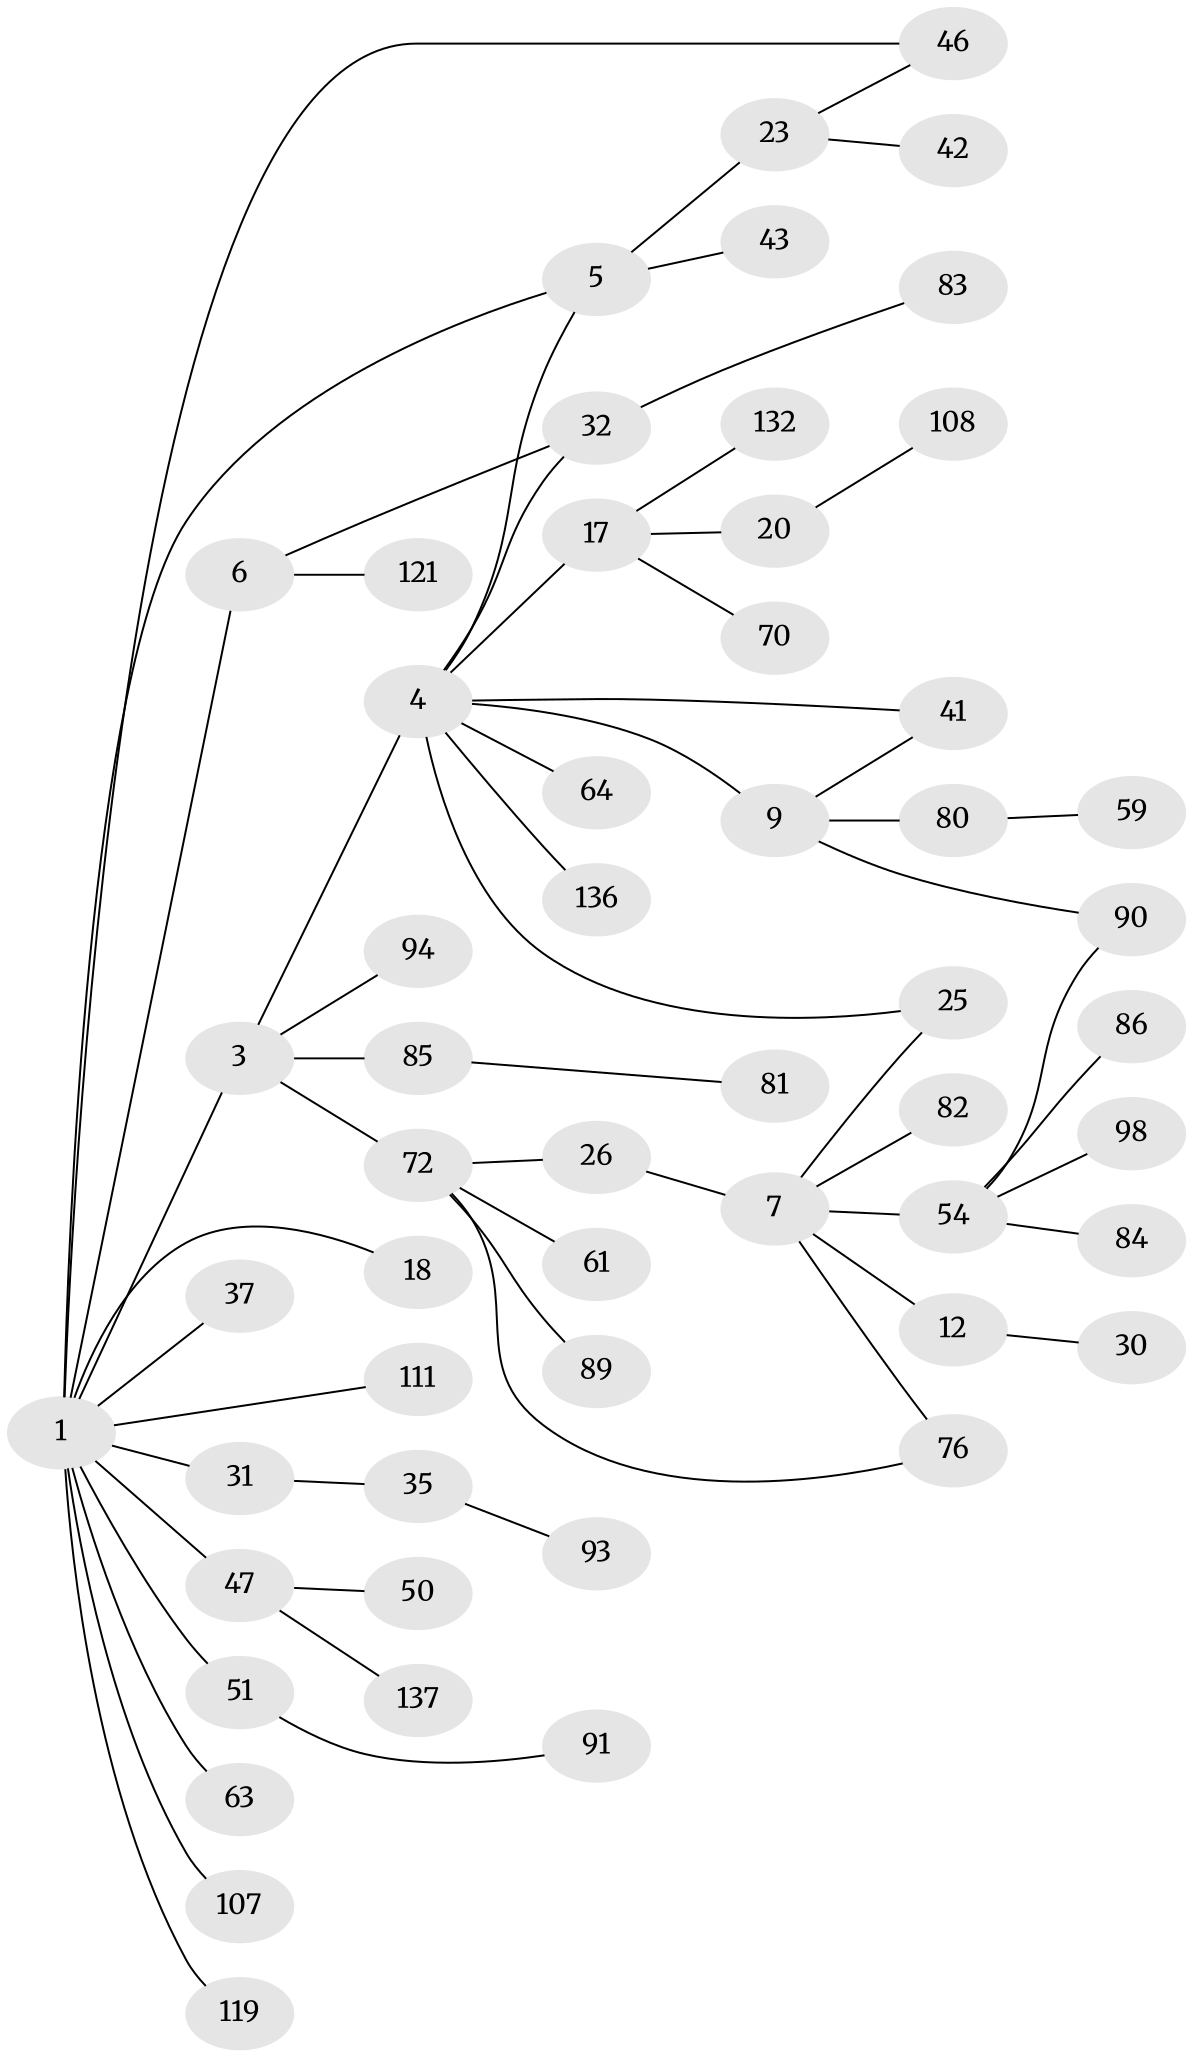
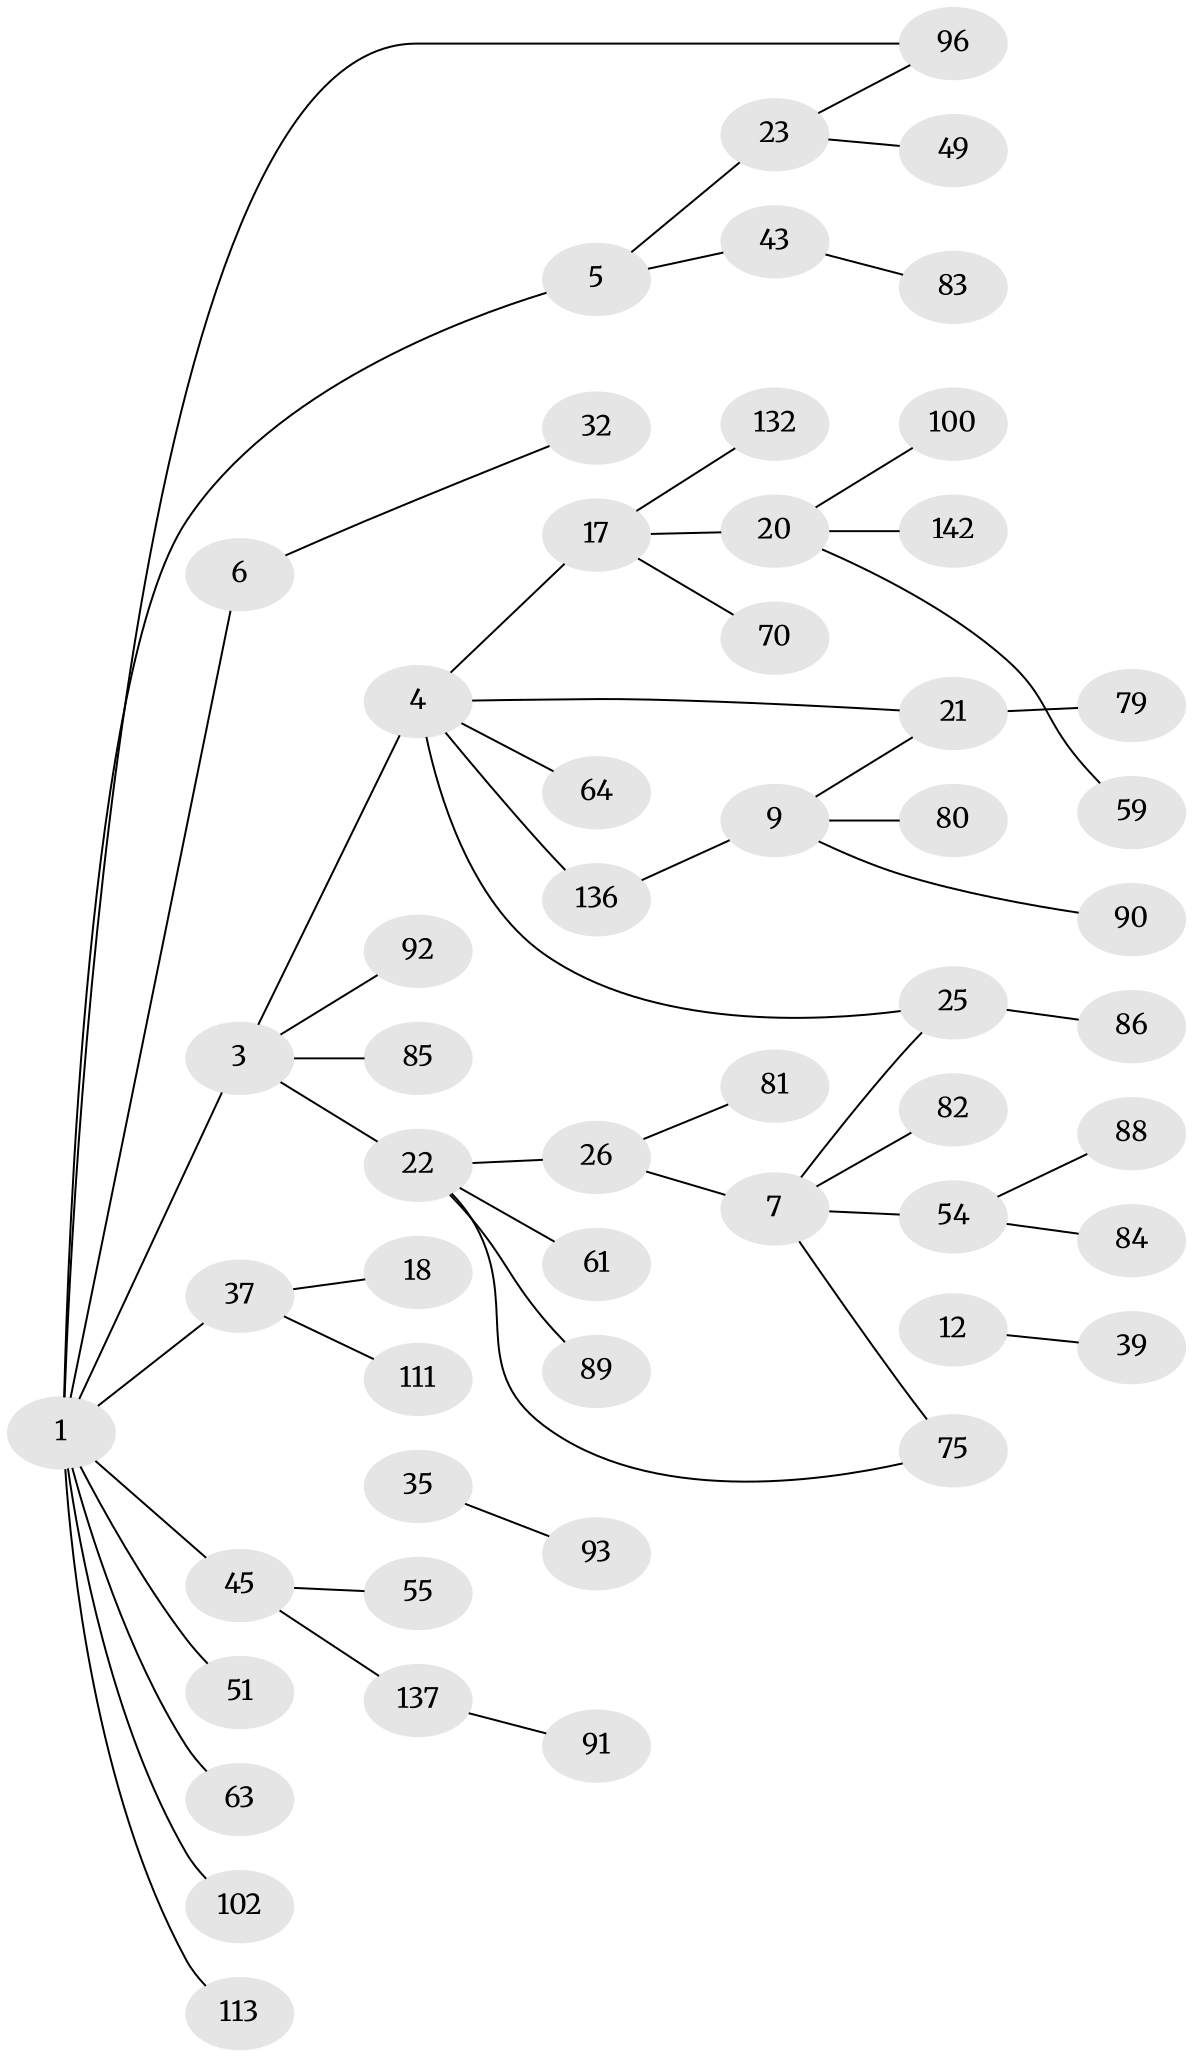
(953, 44) -> (953, 44)
(953, 151) -> (953, 151)
(771, 351) -> (864, 265)
(953, 424) -> (953, 424)
(511, 492) -> none
(519, 522) -> none
none -> (953, 531)
(418, 575) -> none
none -> (1132, 706)
(953, 714) -> (953, 714)
(614, 727) -> (686, 860)
(1043, 817) -> (983, 641)
(418, 951) -> (418, 951)
(1043, 1068) -> none
(597, 1072) -> (686, 1122)
(1043, 1122) -> (1043, 1015)
(1132, 1134) -> (1132, 1134)
(418, 1165) -> (418, 1165)
(186, 1243) -> (329, 1284)
(864, 1269) -> none
(1132, 1348) -> (1132, 1348)
(240, 1406) -> (329, 1338)
(953, 1451) -> (953, 1451)
(240, 1479) -> none
(240, 1586) -> (240, 1586)
(418, 1593) -> (418, 1593)
(408, 1761) -> (508, 1723)
(240, 1907) -> (240, 1907)
(240, 2014) -> (240, 2014)
